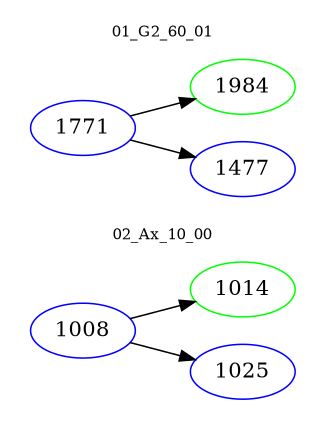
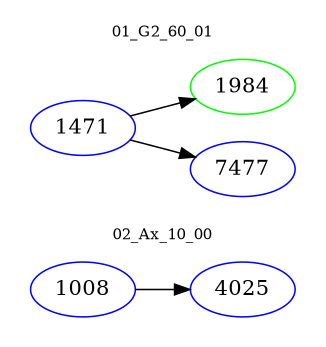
(83, 128) -> (83, 128)
(243, 169) -> (243, 169)
(243, 289) -> none
(243, 372) -> (243, 289)
